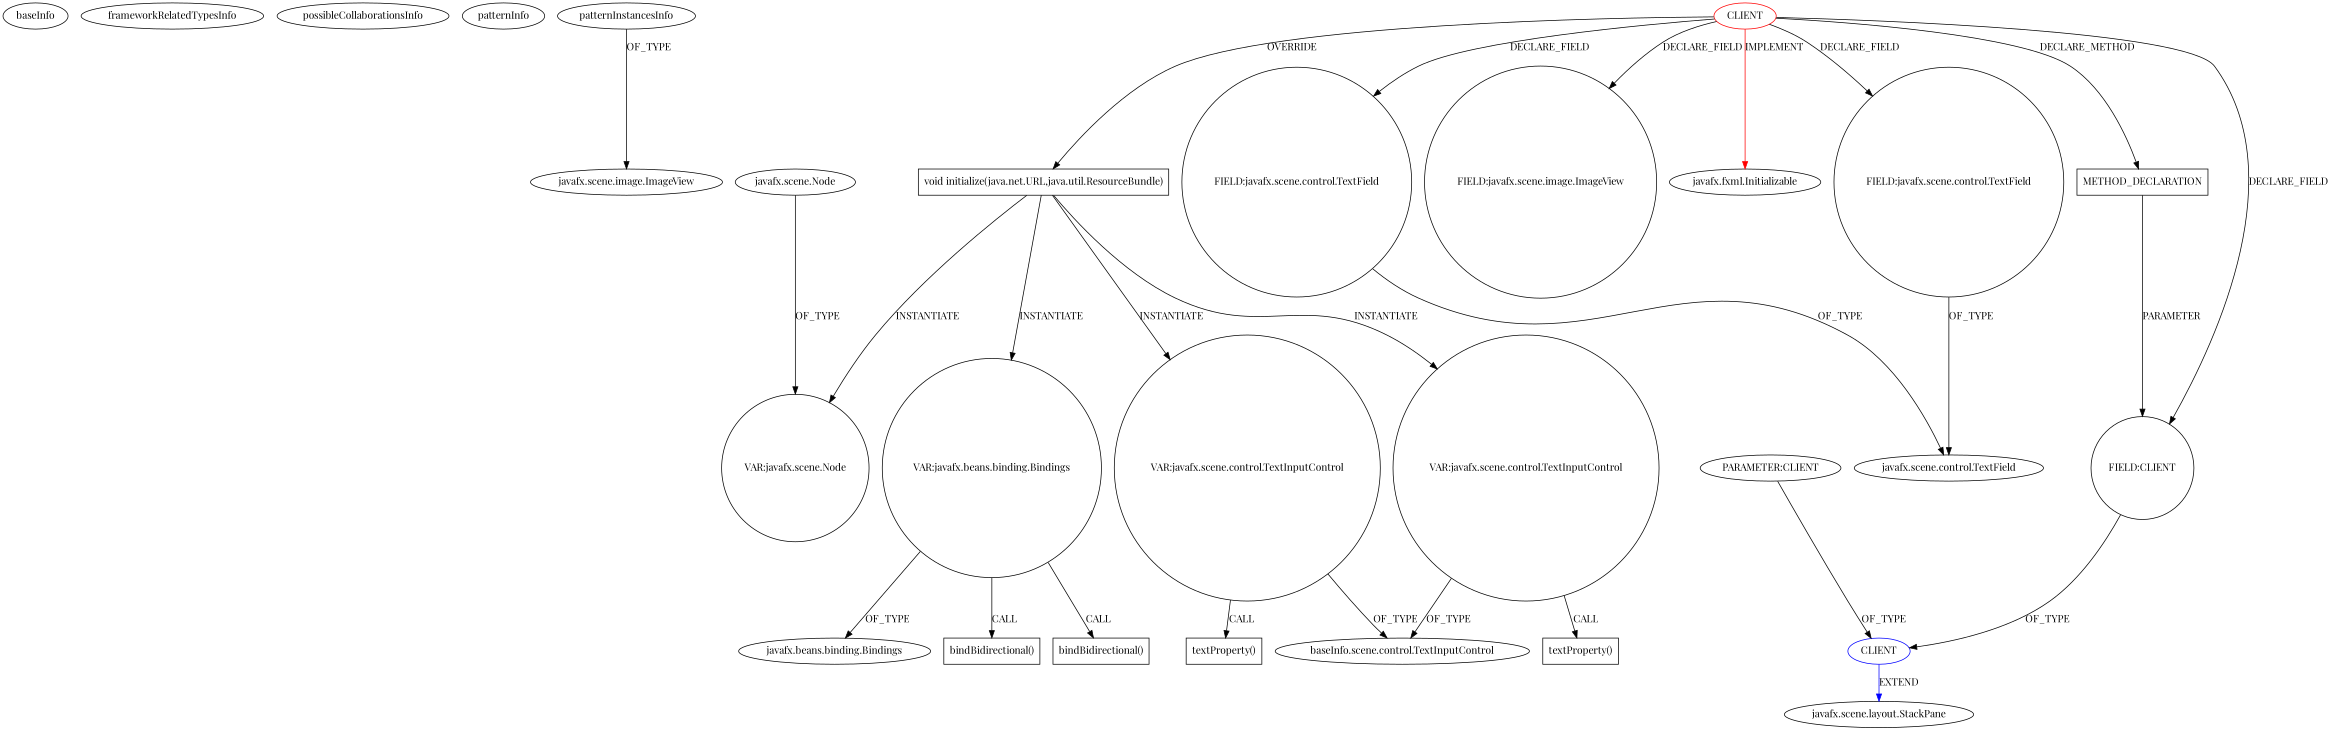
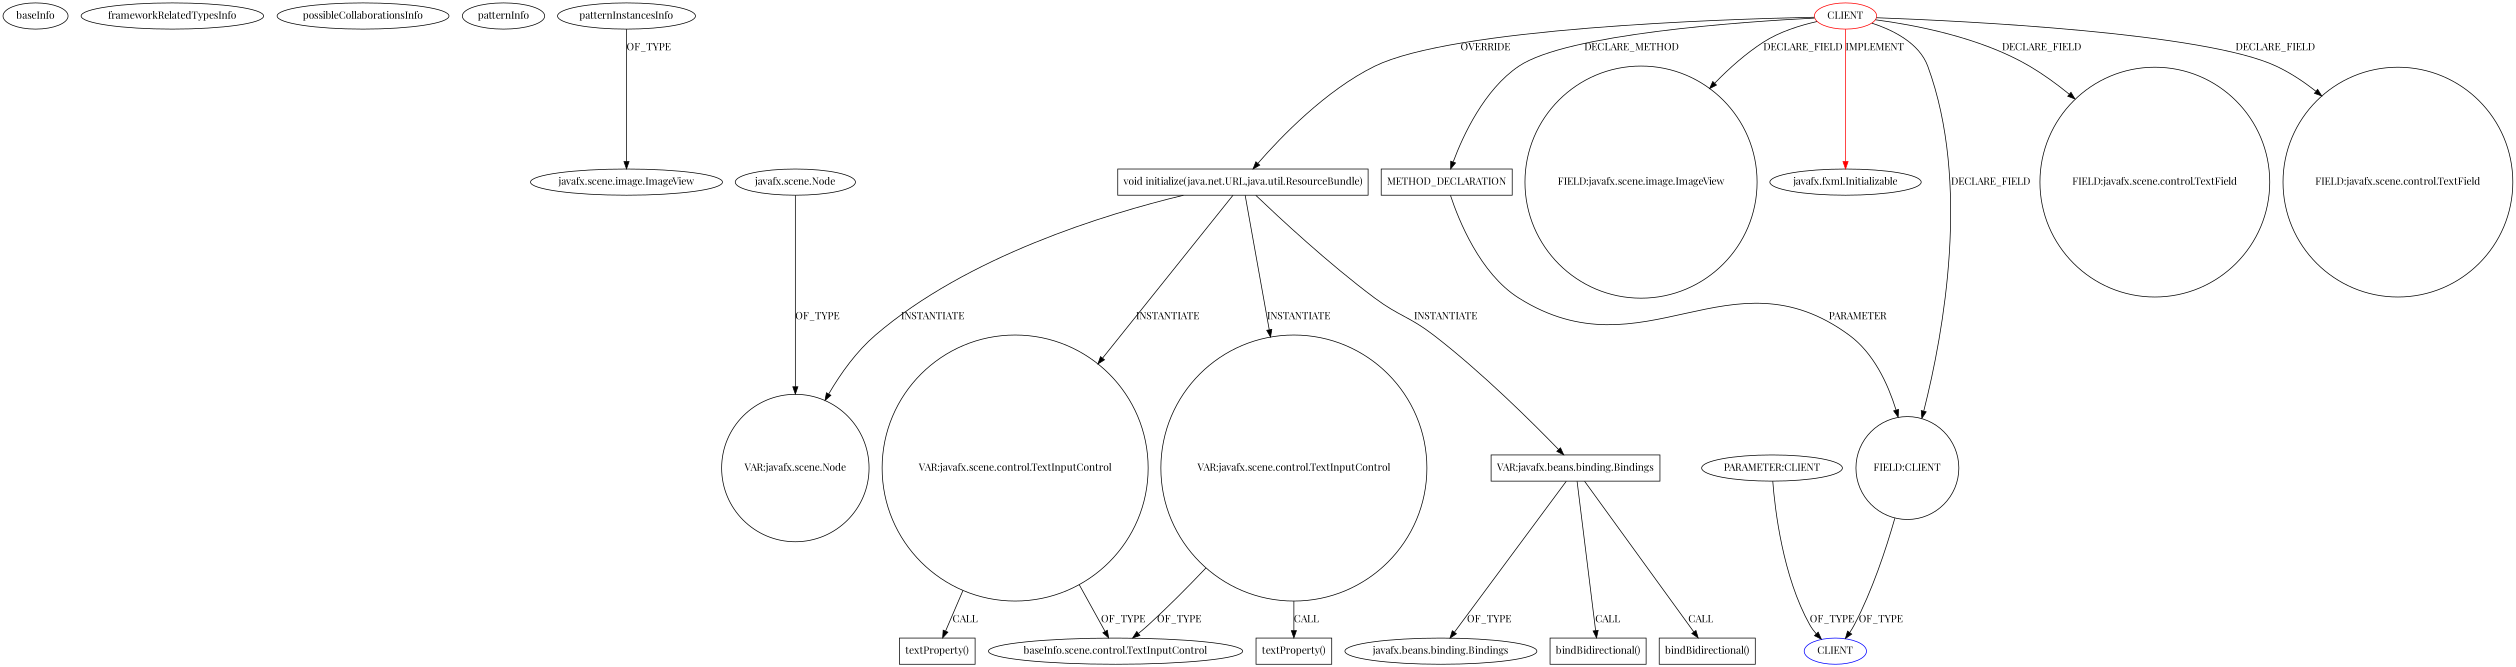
(992, 468) -> (1575, 468)
(1949, 468) -> none
(1879, 714) -> none
